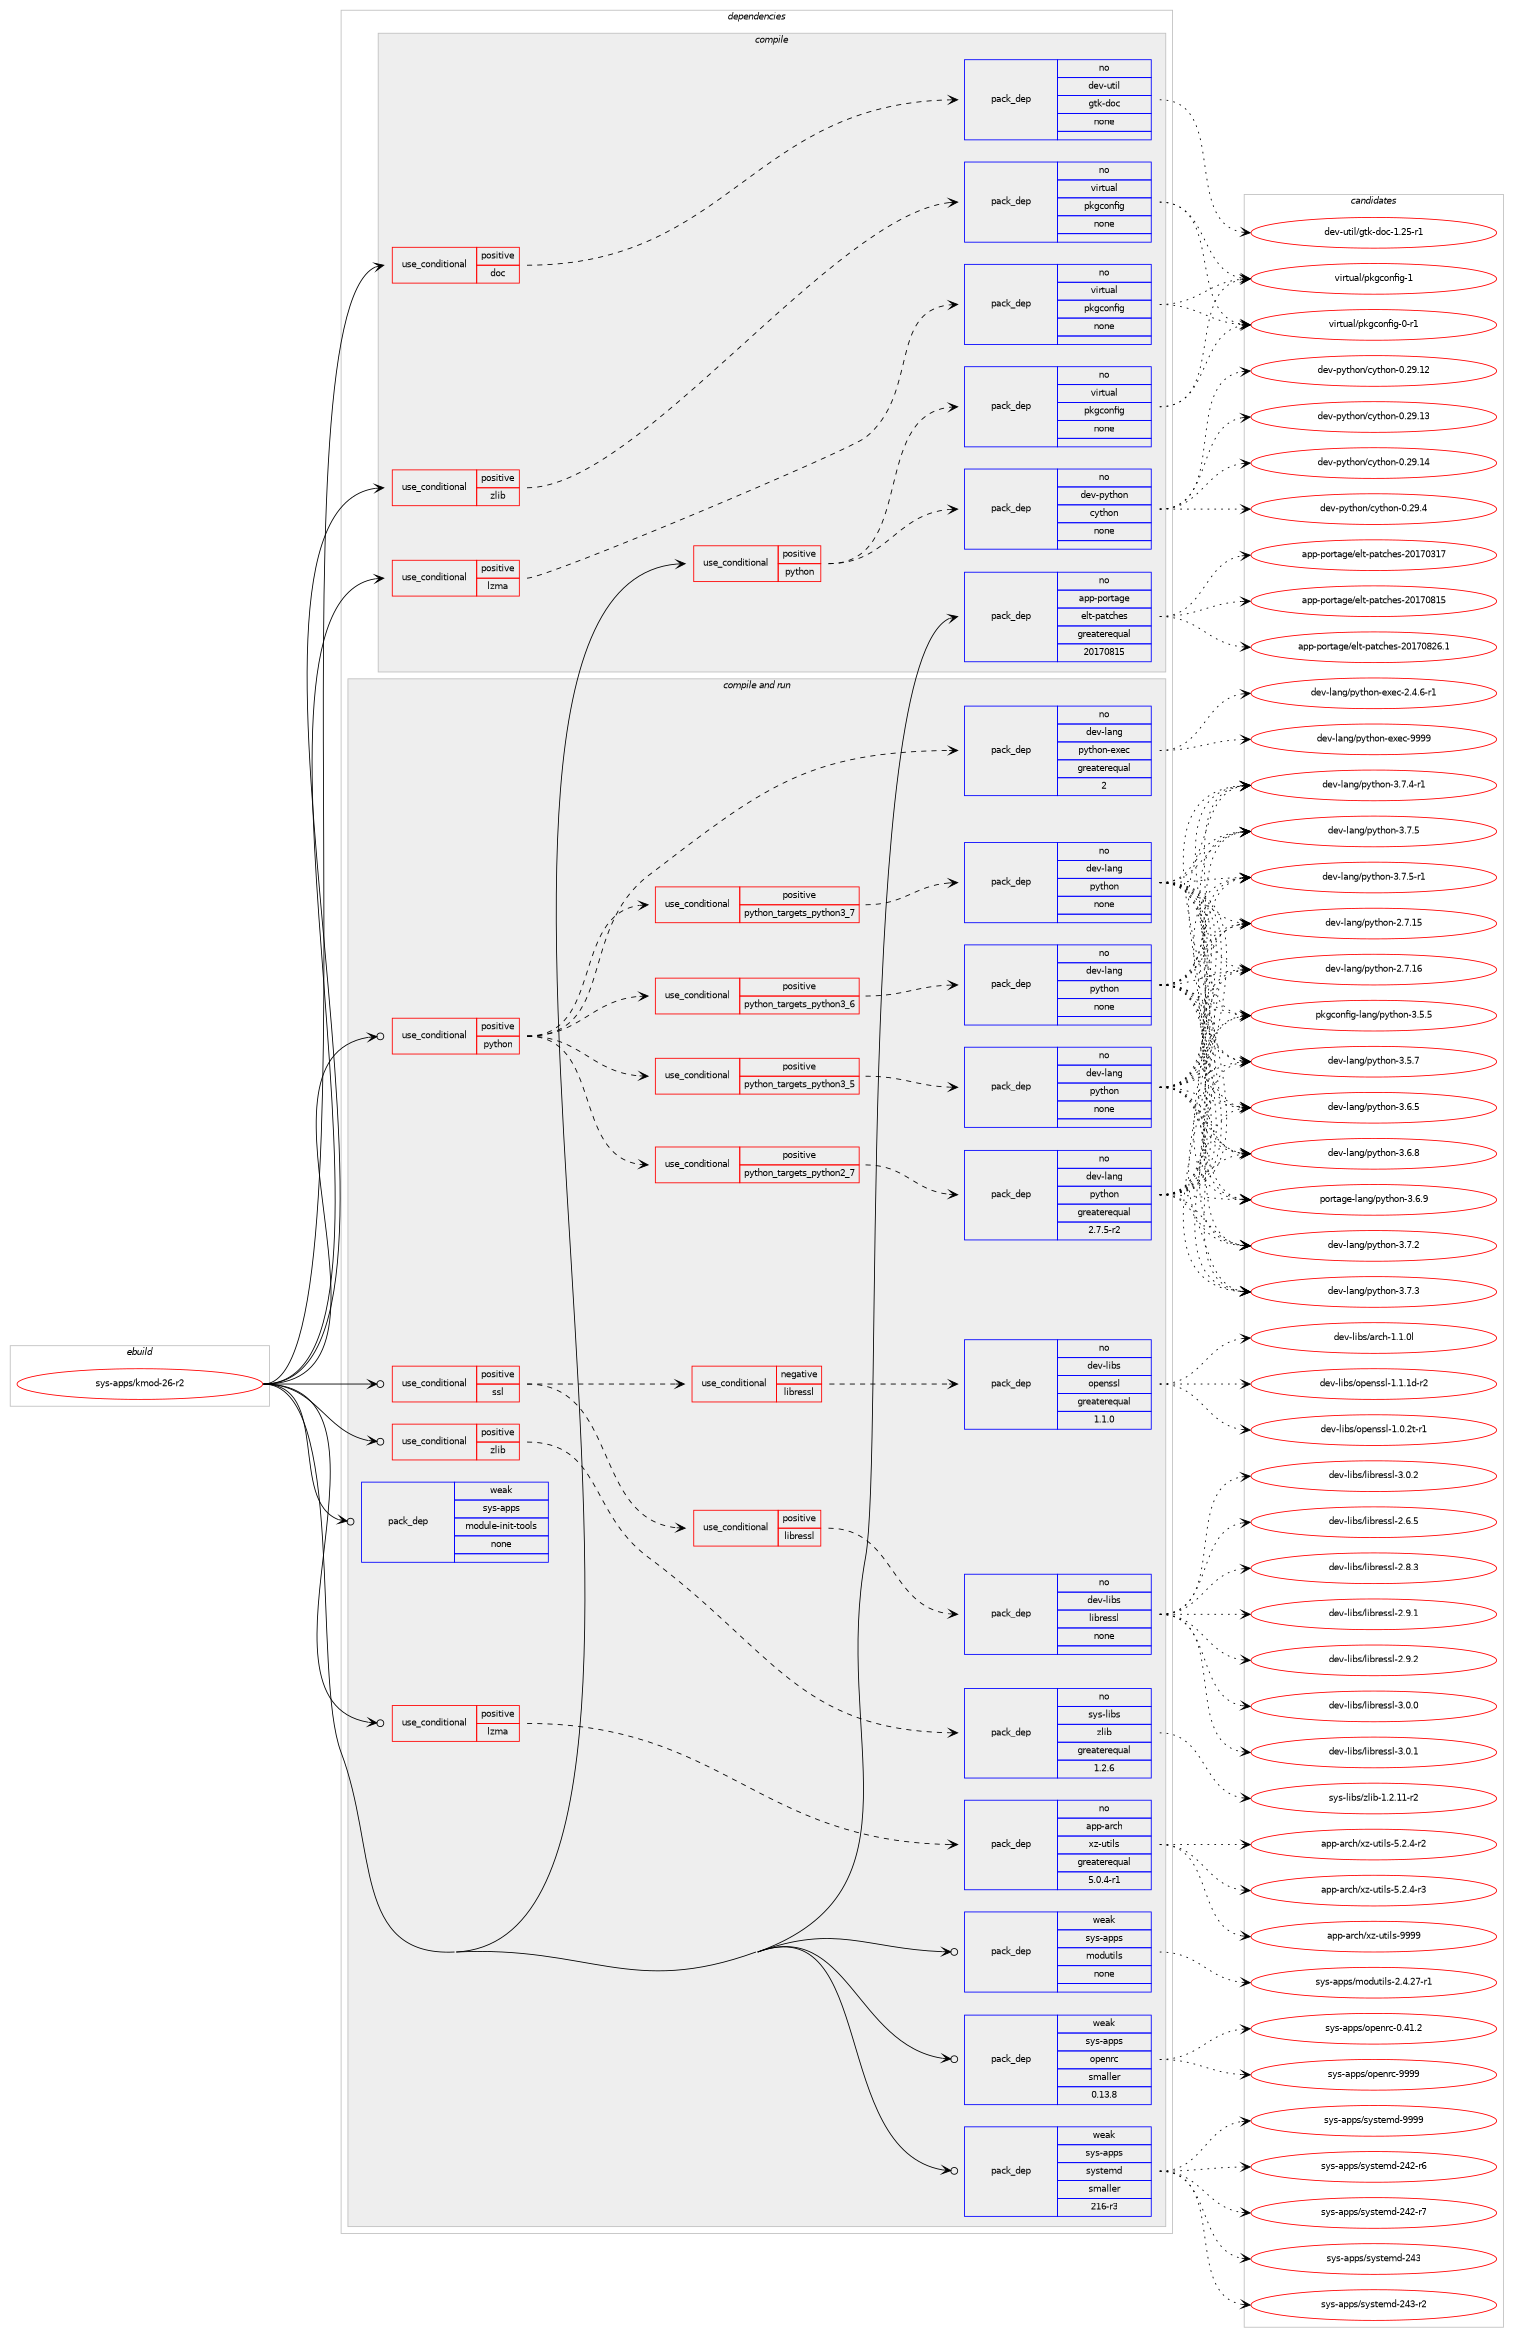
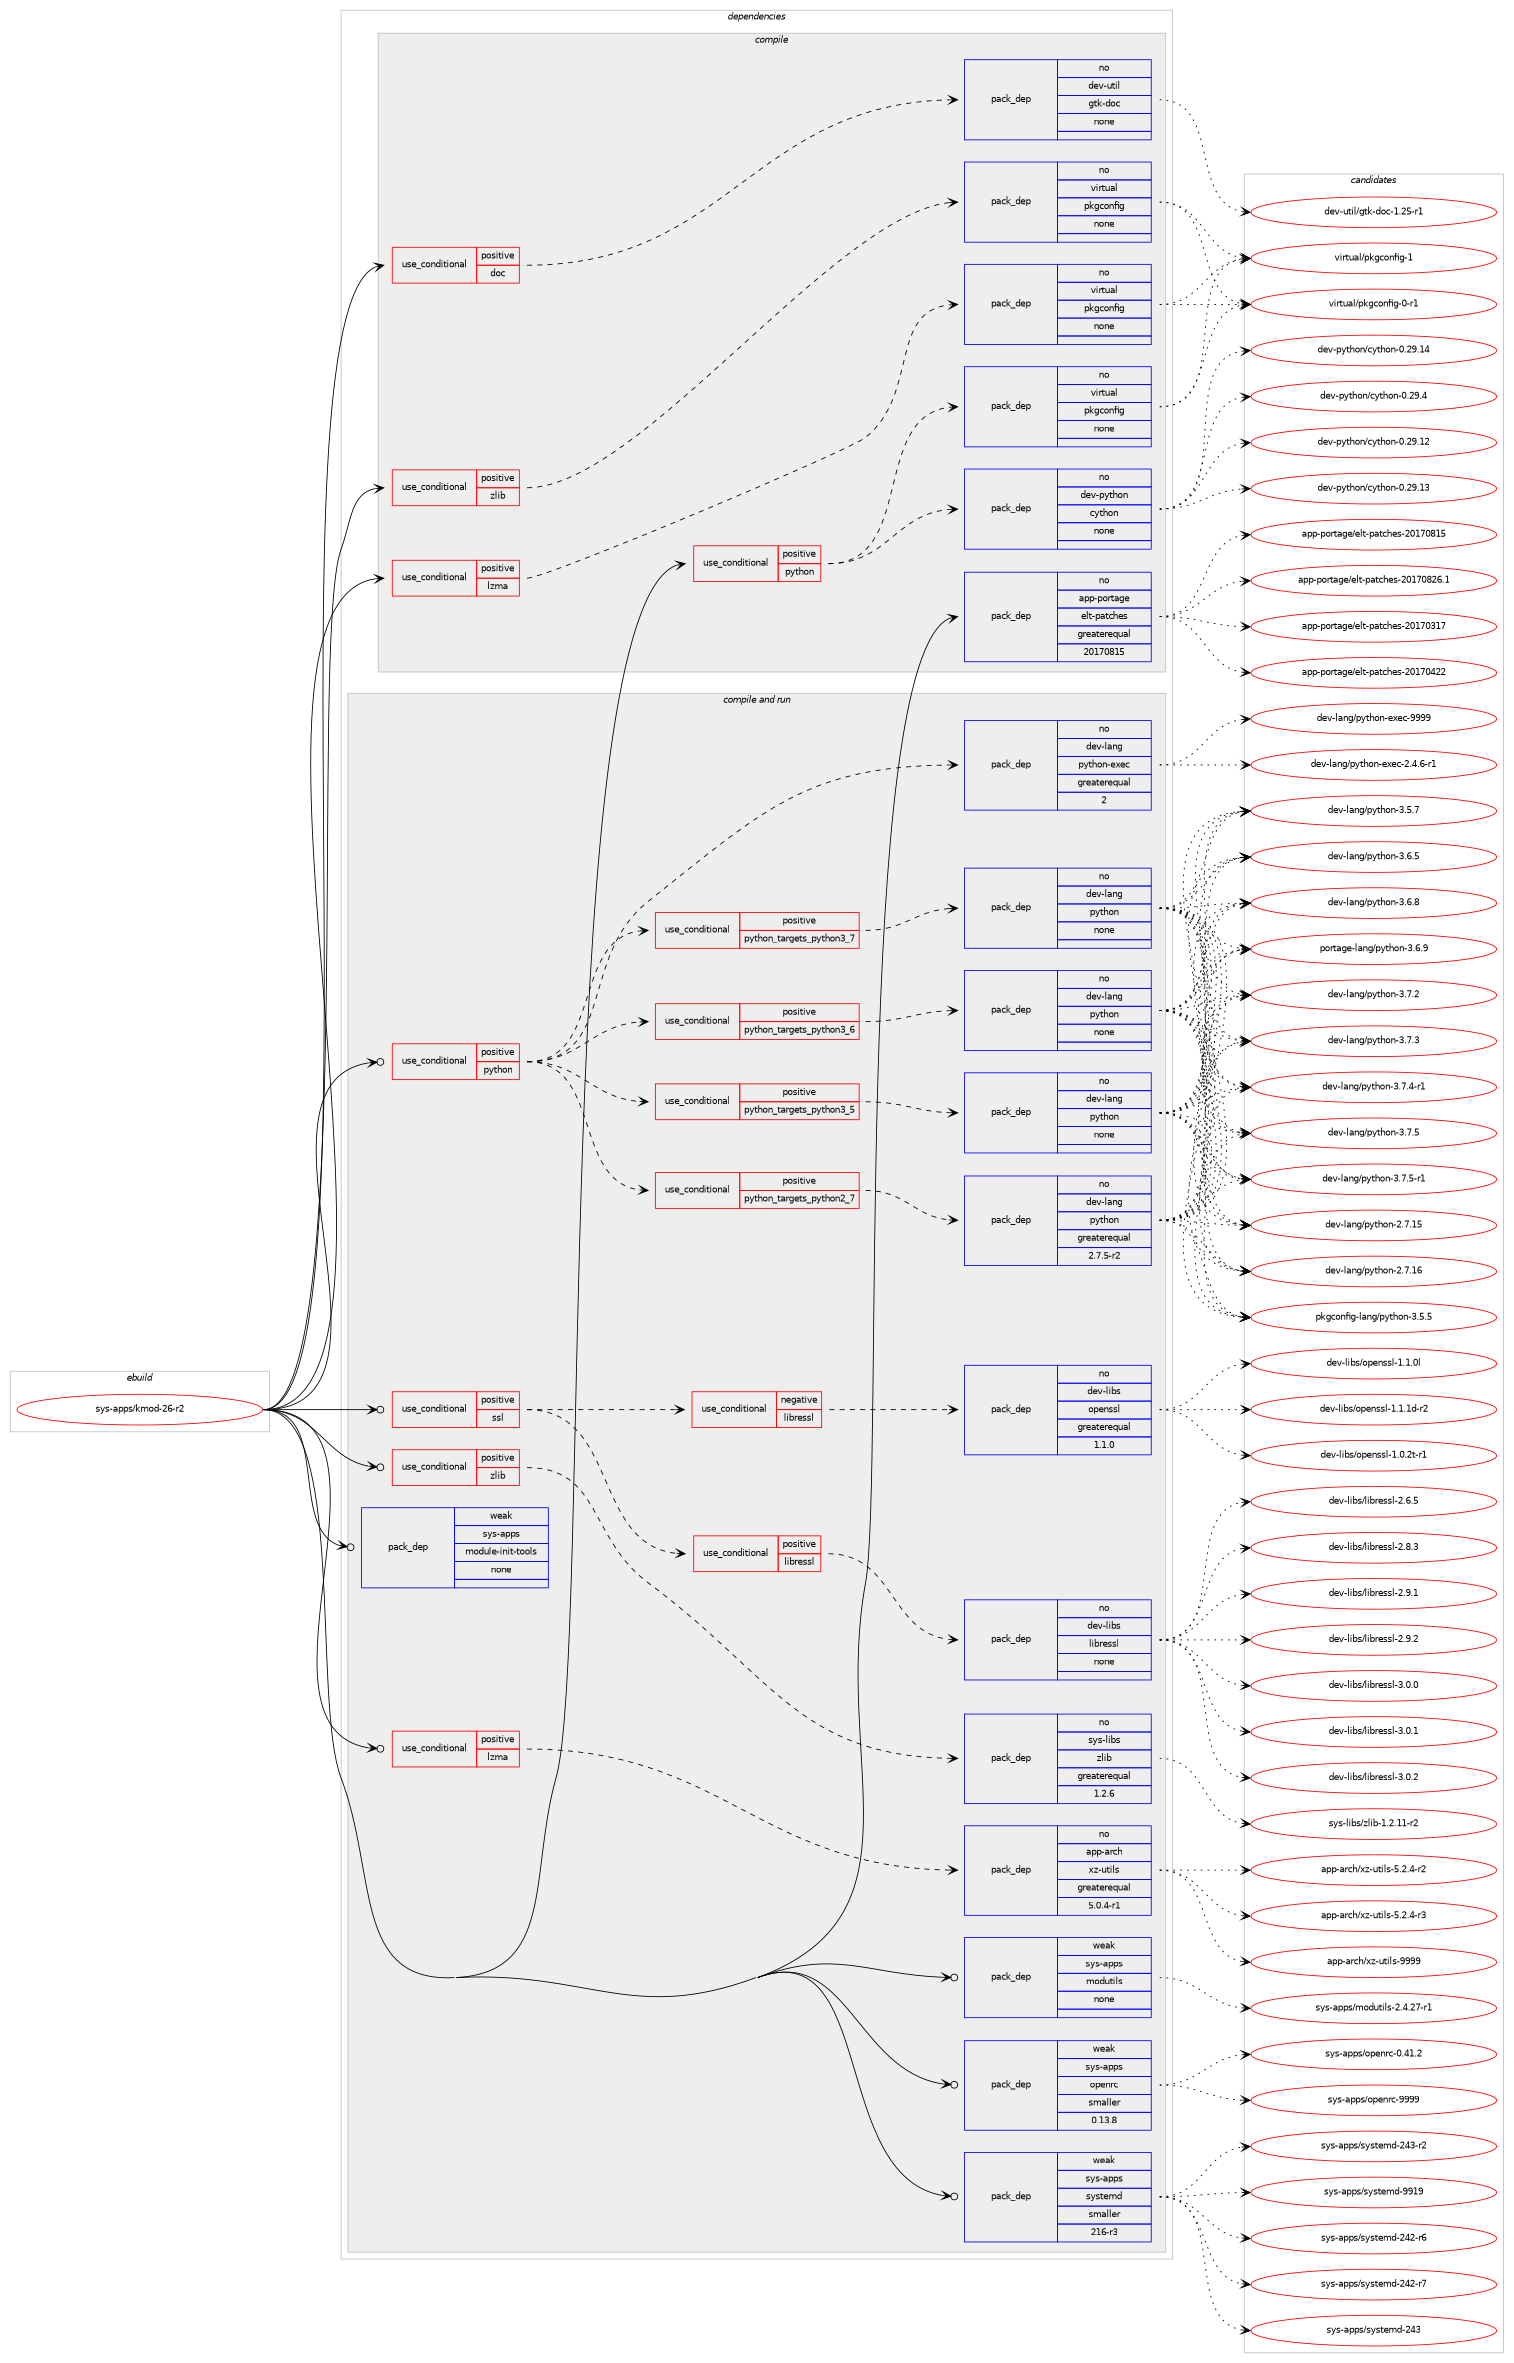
none -> (1374, 673)
(1374, 1338) -> (1374, 1364)
(1374, 2121) -> (1374, 2192)
